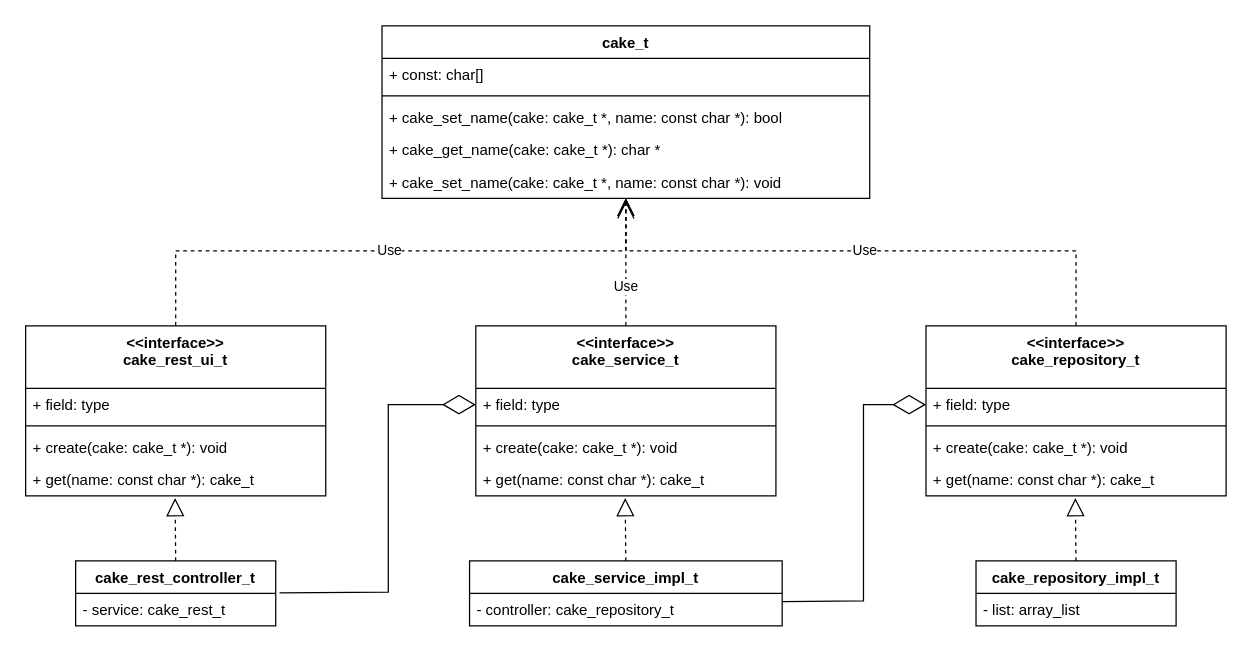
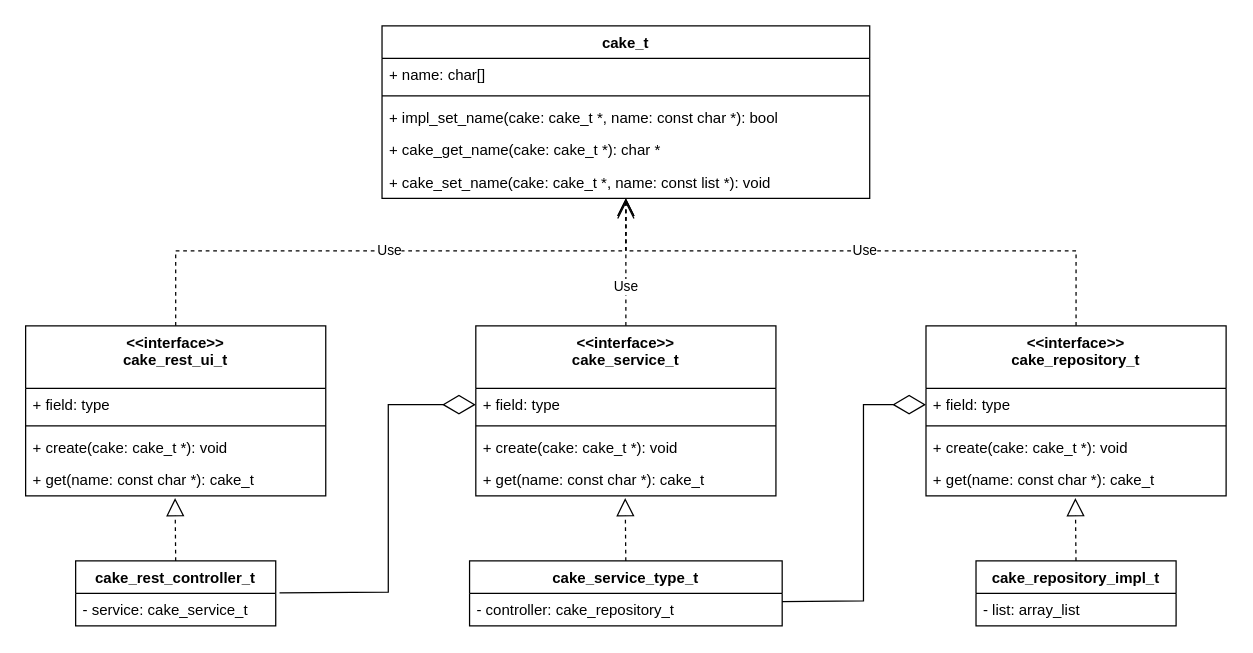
(446, 75) -> (442, 75)
(603, 118) -> (599, 118)
(603, 183) -> (599, 183)
(625, 578) -> (625, 578)
(167, 610) -> (178, 610)
